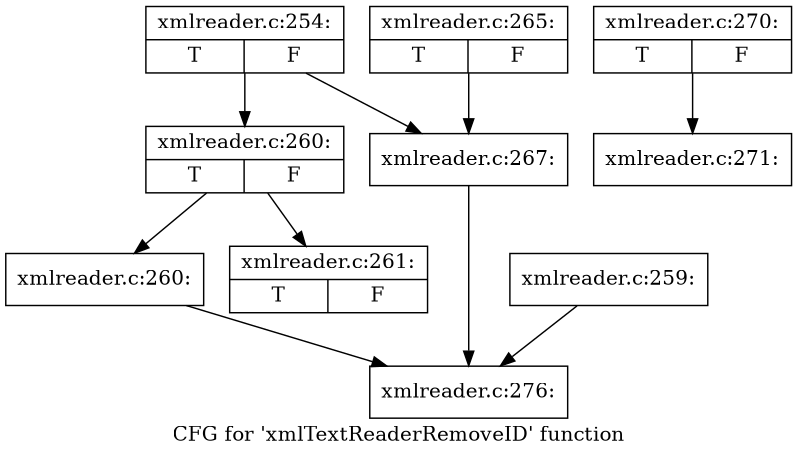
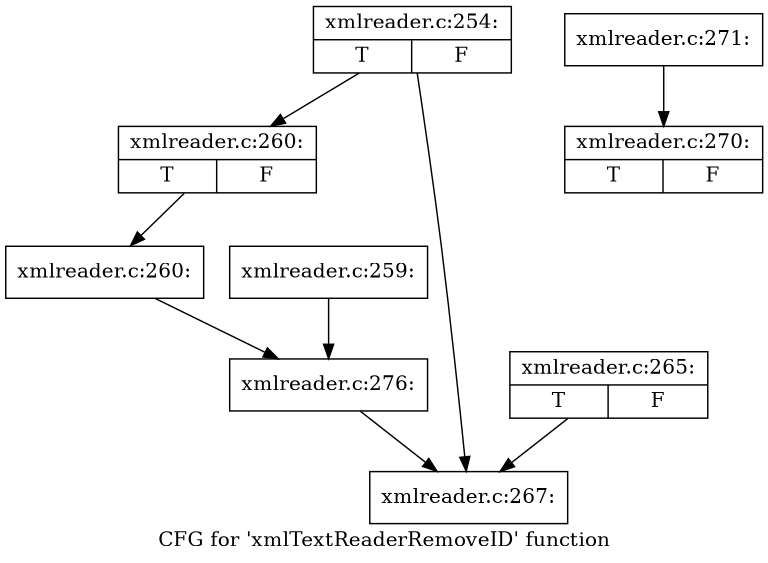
(693, 96) -> (664, 89)
(469, 268) -> (393, 437)
(329, 280) -> none
